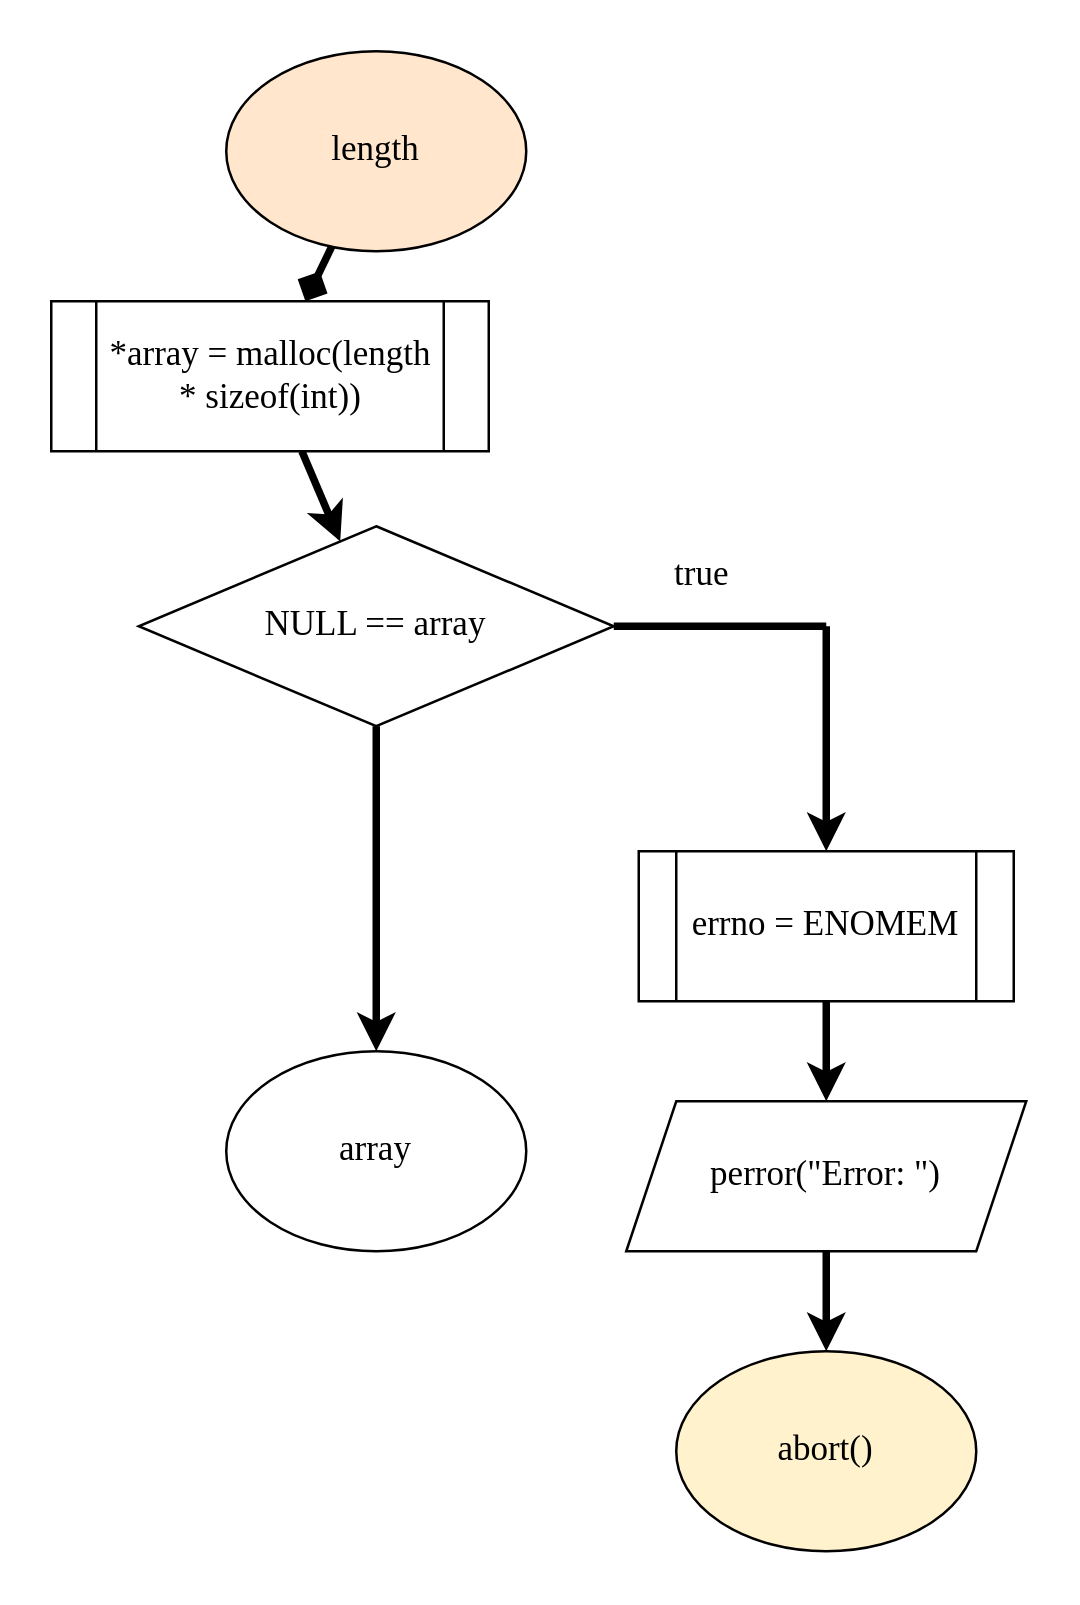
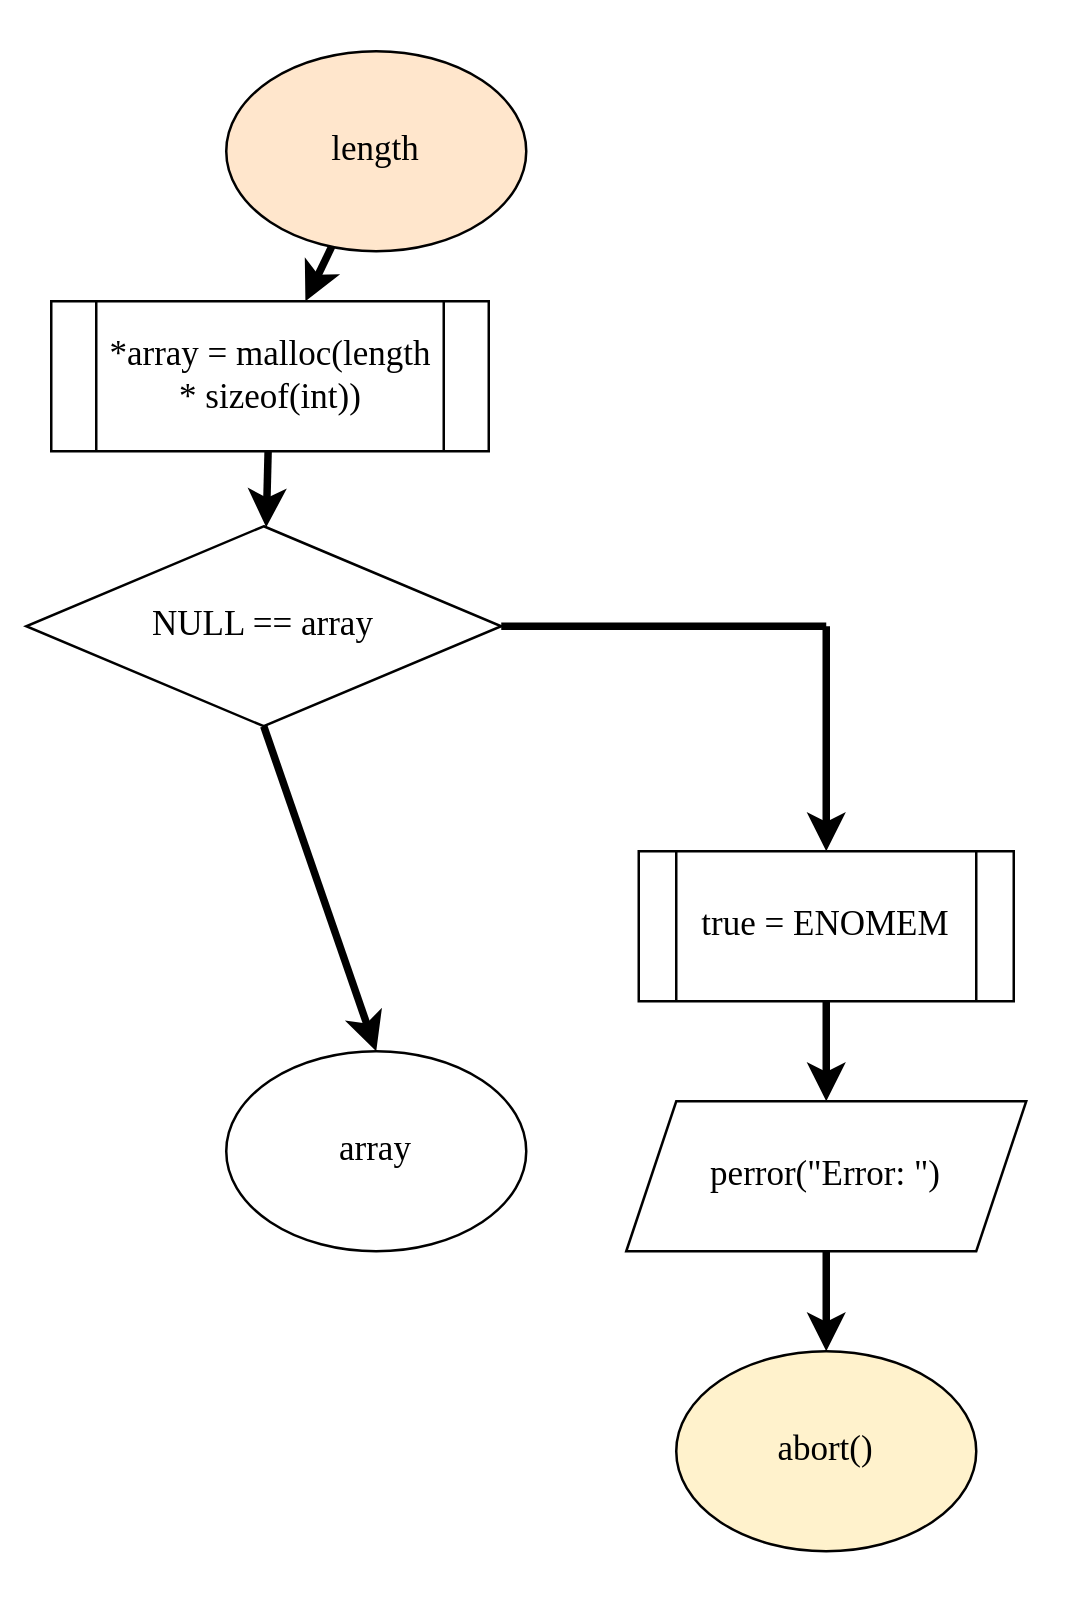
(320, 272) -> (319, 274)
(701, 576) -> none
(376, 626) -> (264, 626)
(826, 926) -> (826, 926)
